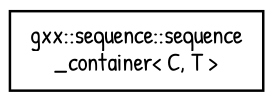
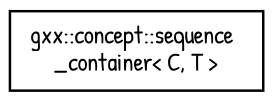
(137, 51) -> (137, 51)
